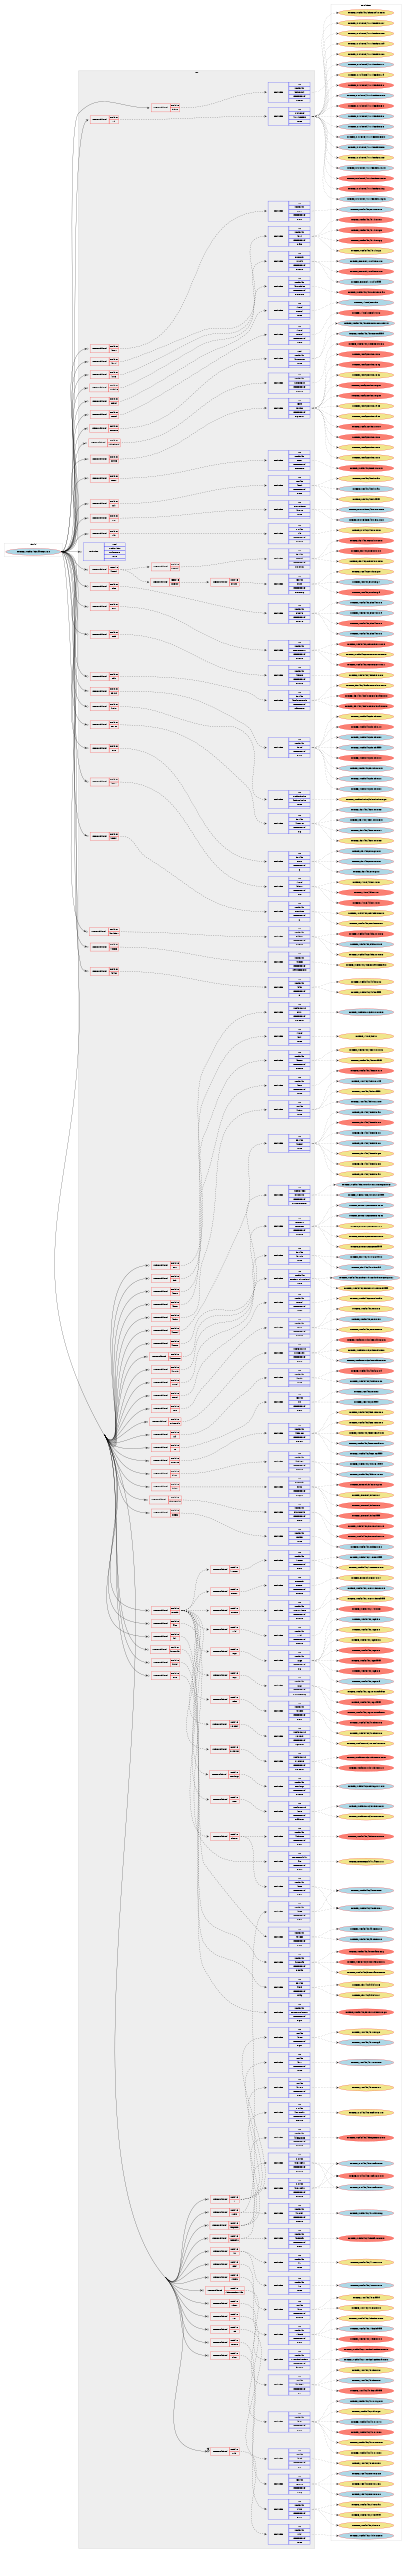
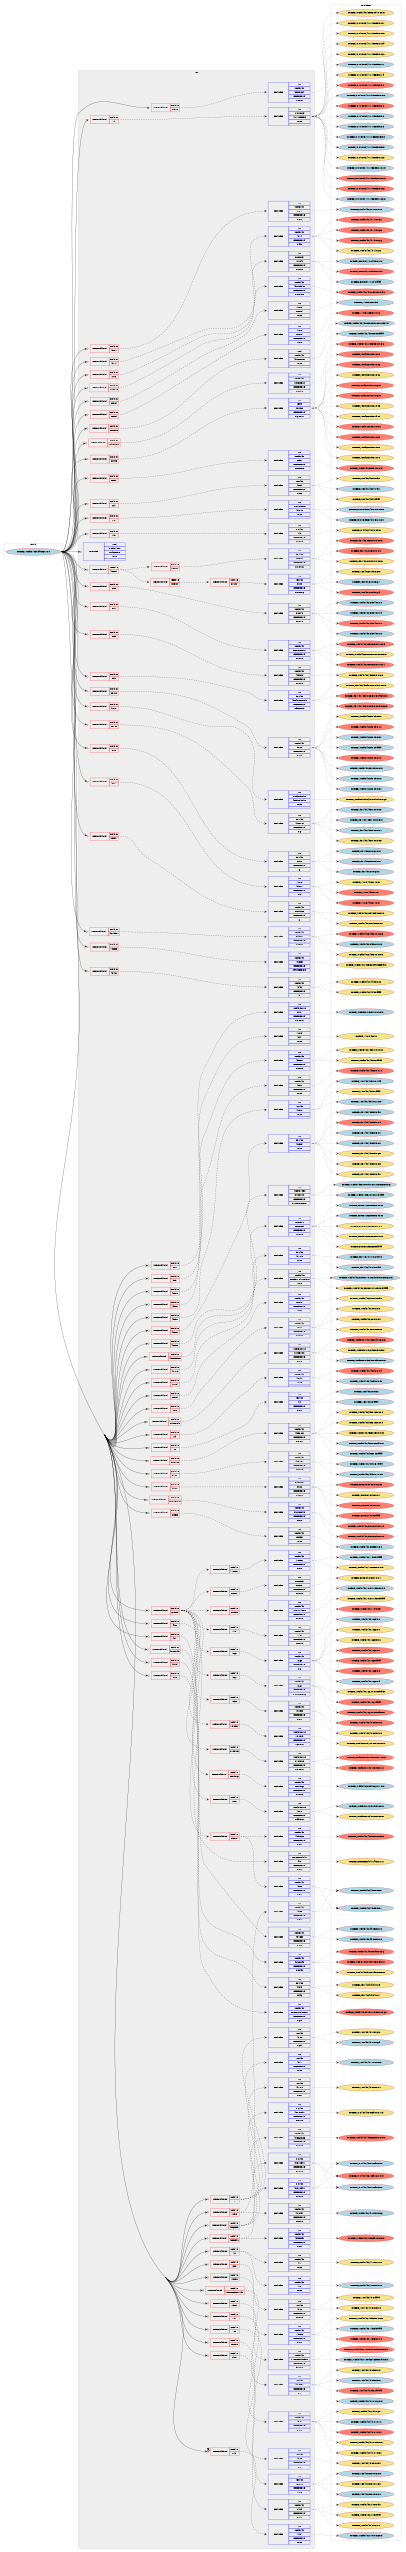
(366, 75) -> (366, 75)
(366, 913) -> (366, 913)
(366, 1319) -> (366, 1319)
